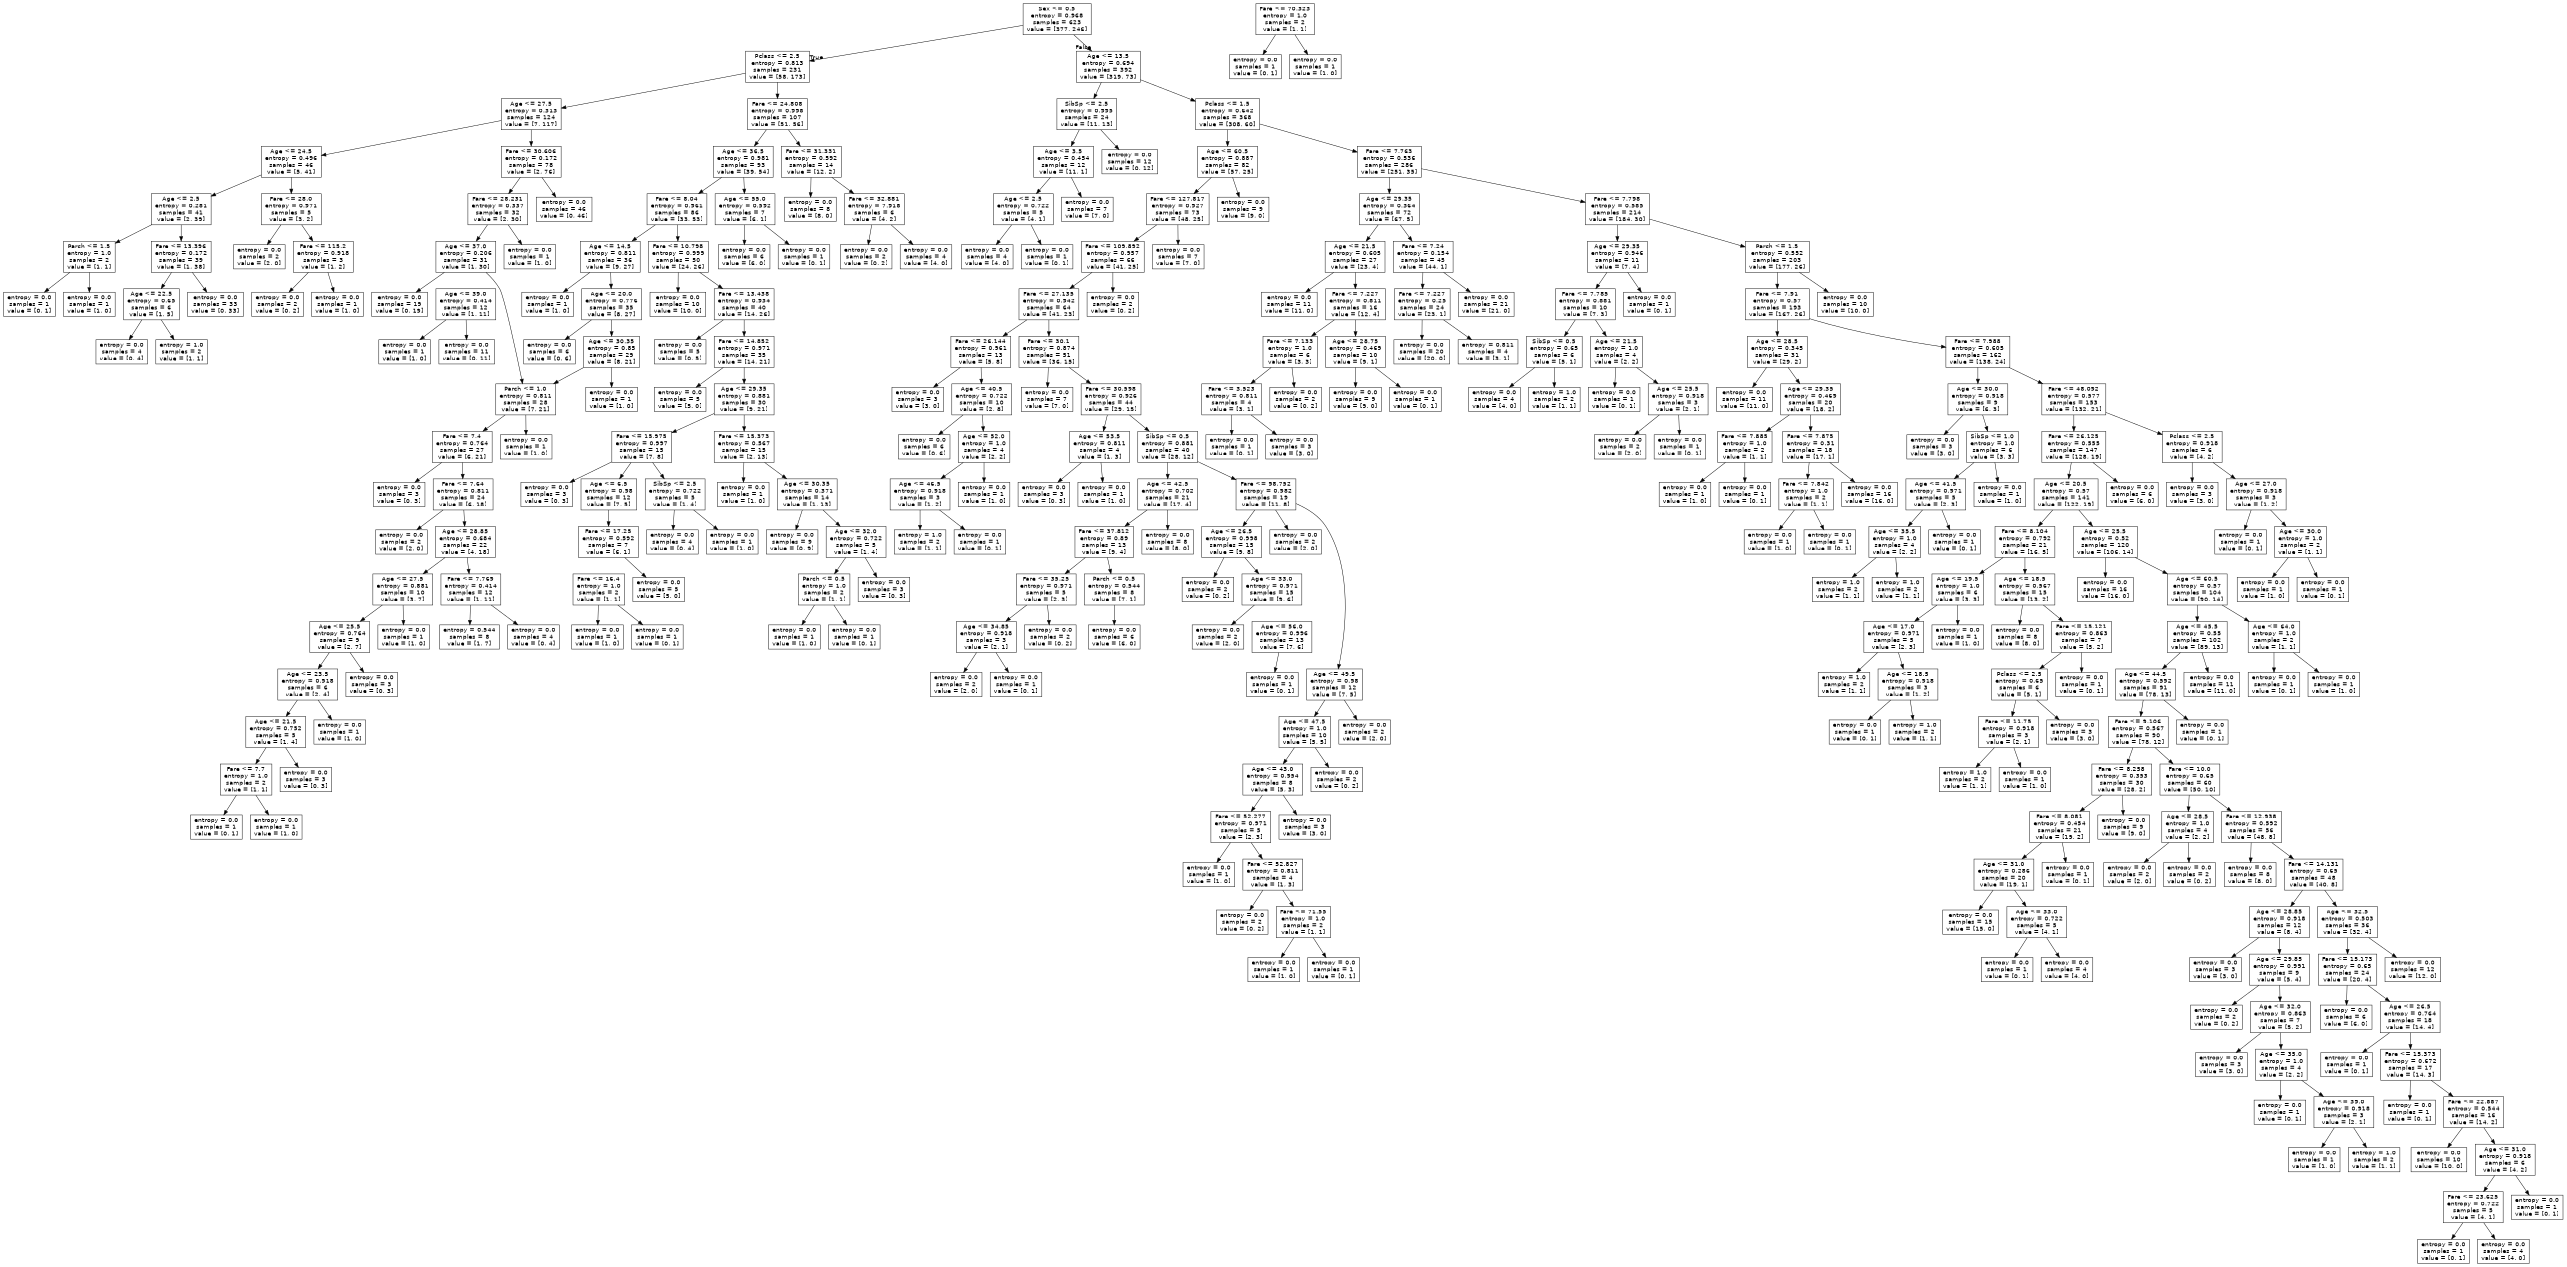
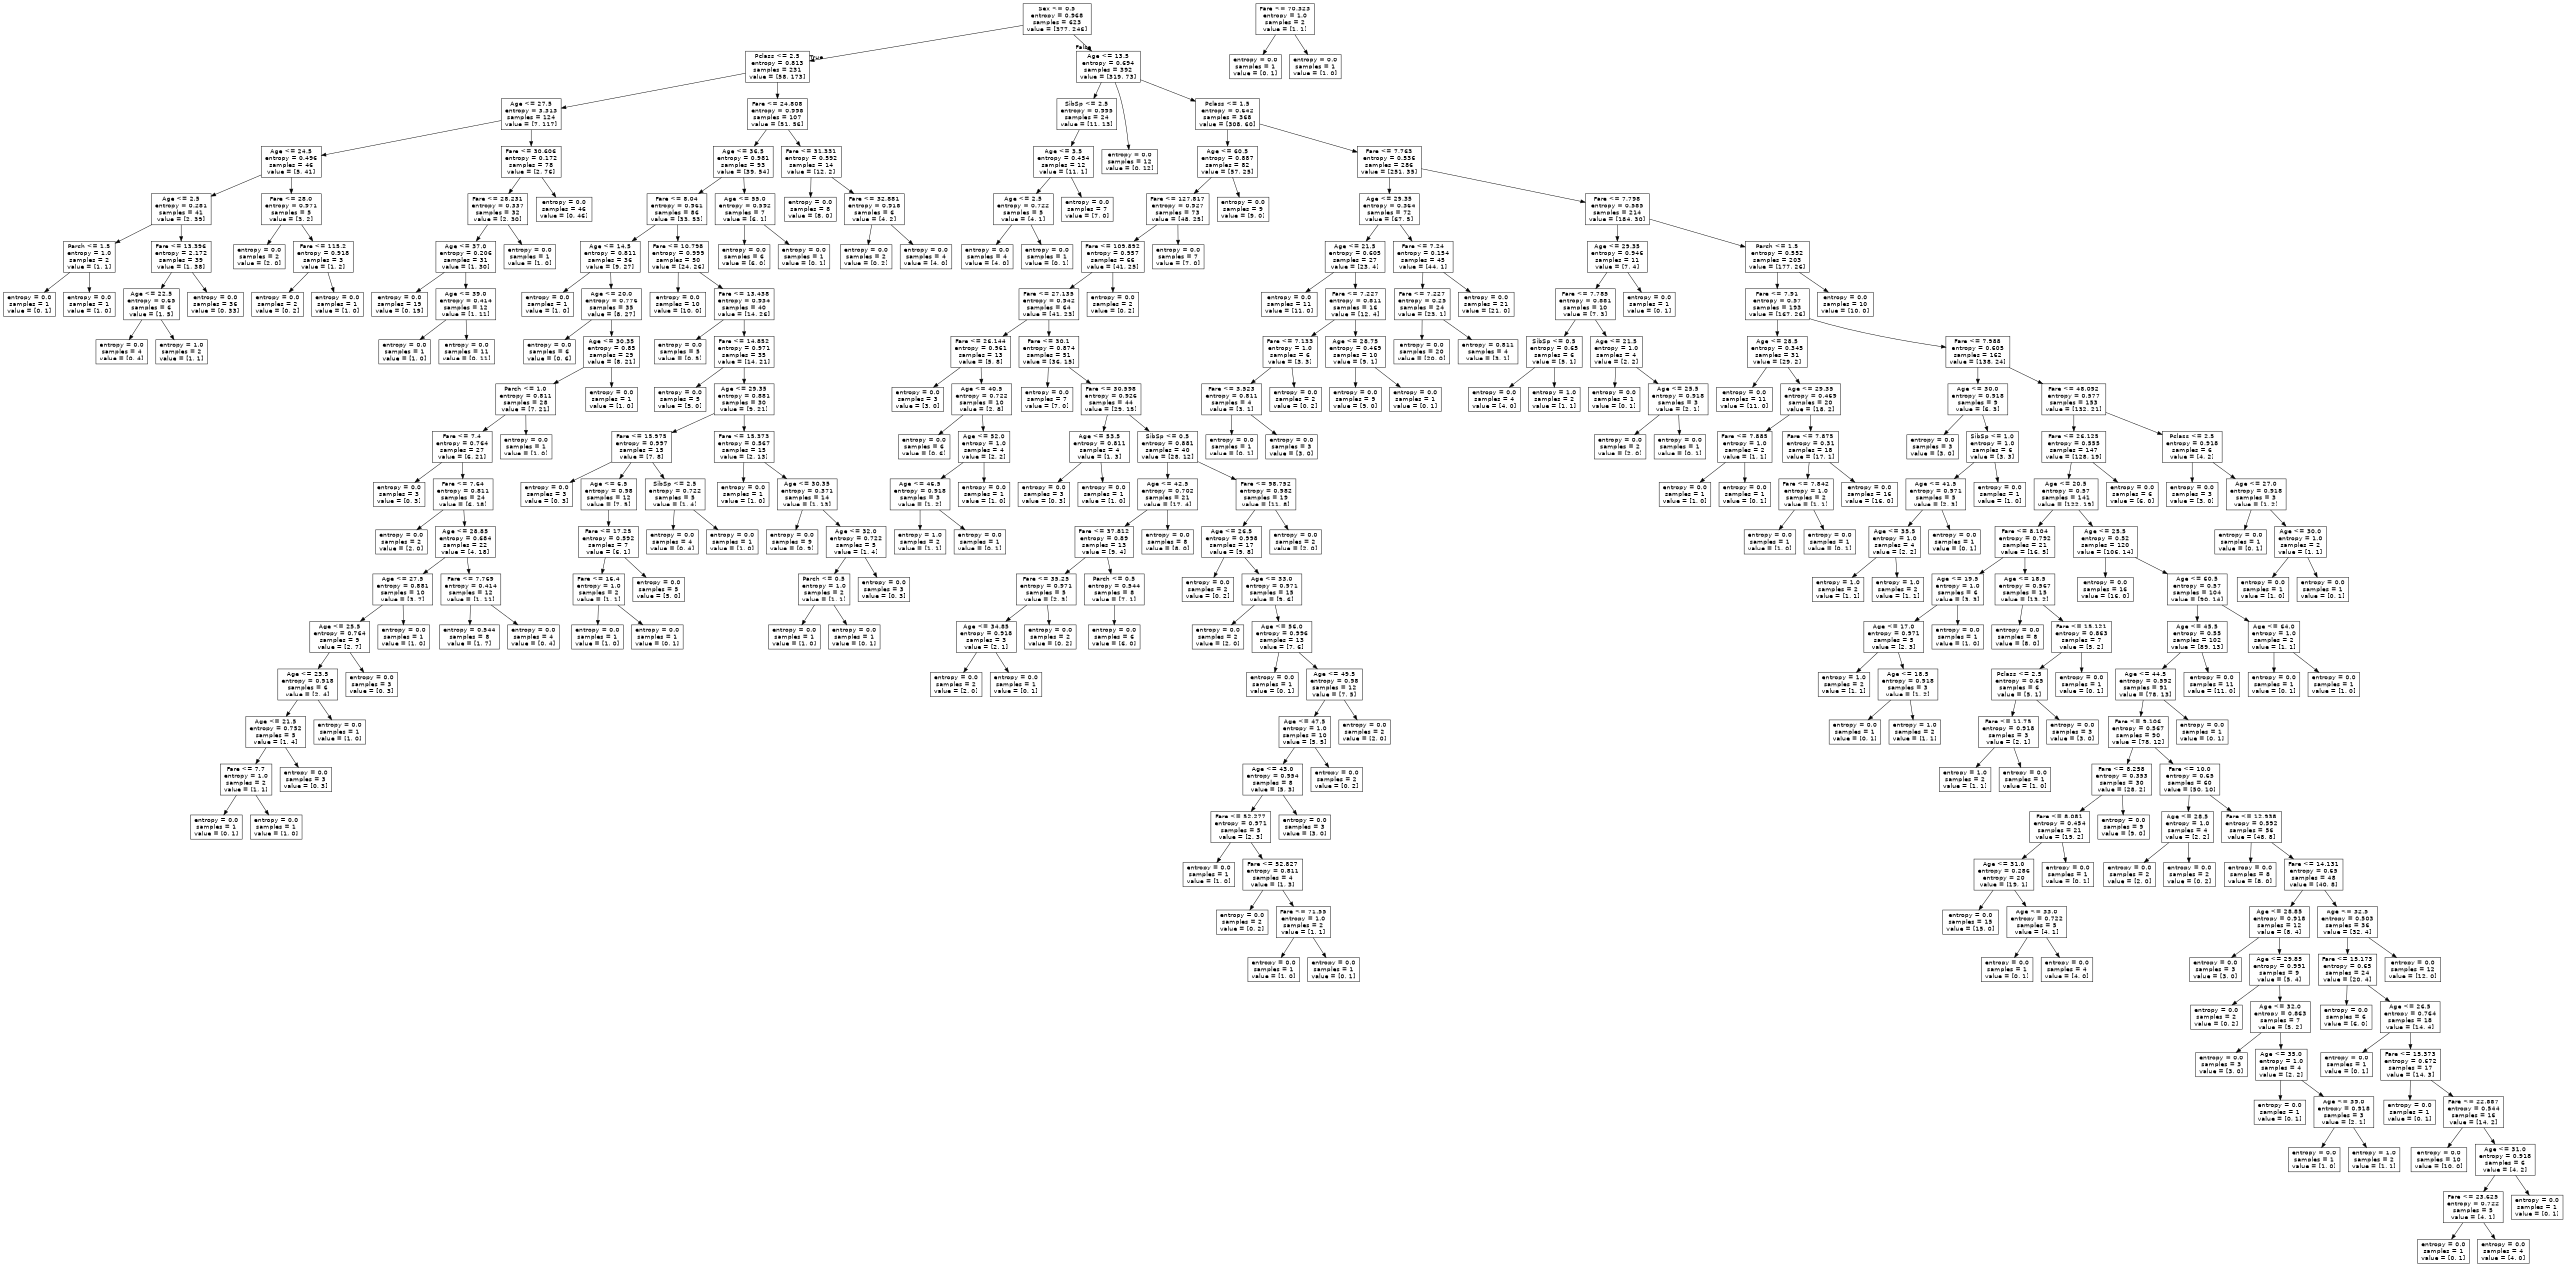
(531, 114) -> (531, 114)
(1108, 138) -> (1124, 113)
(874, 209) -> (874, 209)
(181, 257) -> (181, 257)
(215, 304) -> (215, 304)
(509, 323) -> (466, 278)
(1232, 542) -> (1232, 542)
none -> (604, 563)
(1343, 575) -> (1306, 659)
none -> (1276, 611)
(2004, 875) -> (2004, 875)
